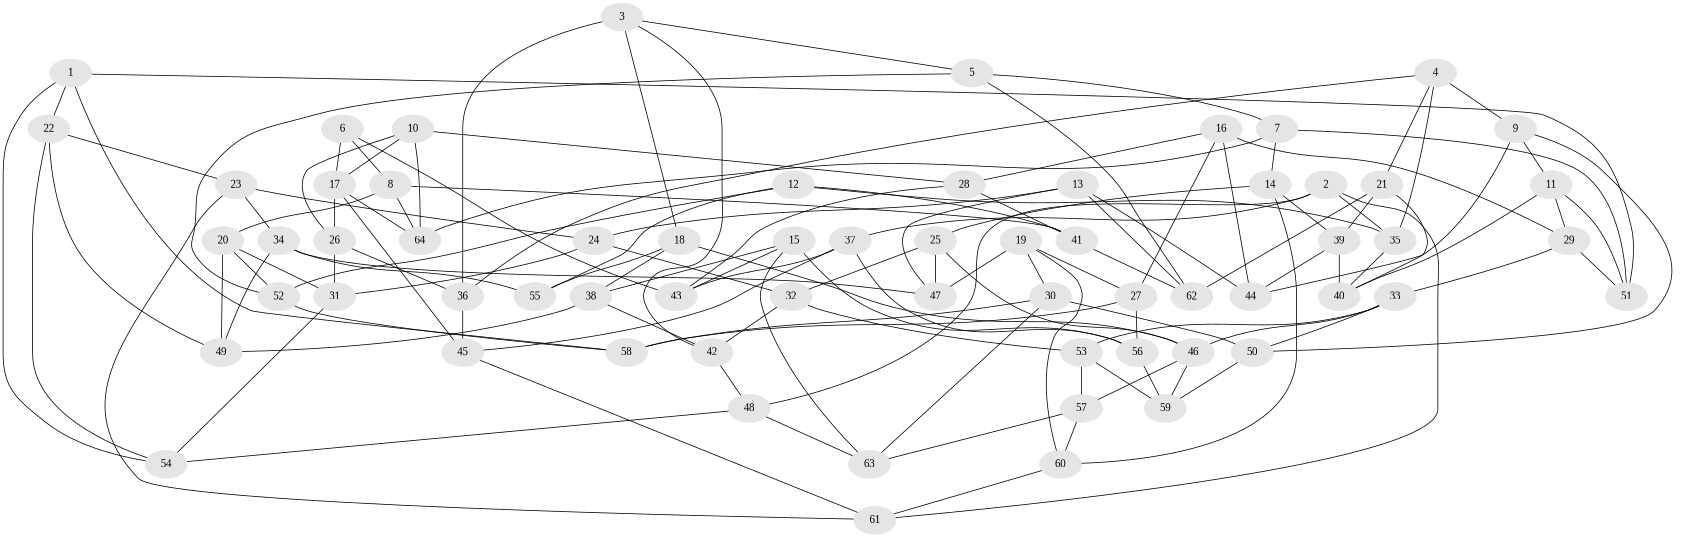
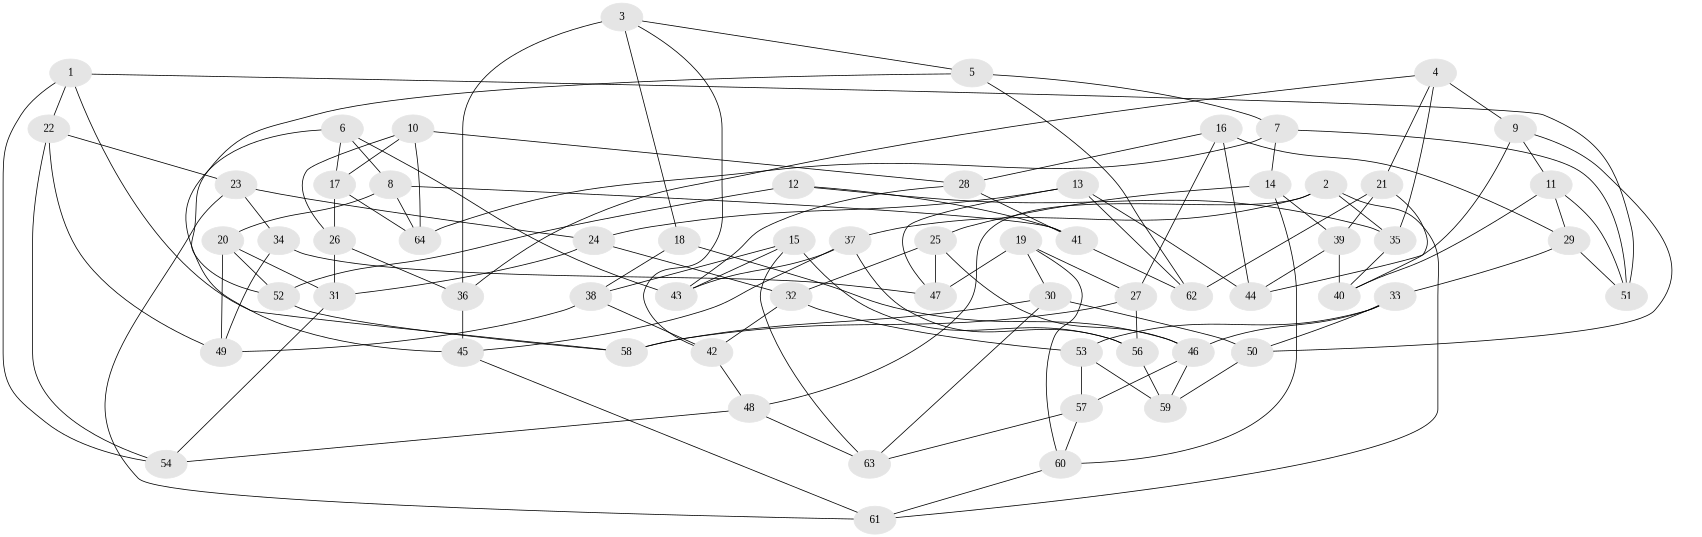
(390, 258) -> (203, 272)
(535, 297) -> none
